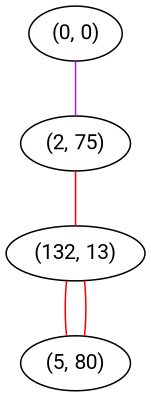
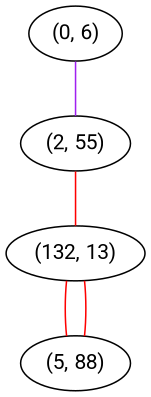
(76, 34) -> (76, 34)
(76, 143) -> (76, 143)
(76, 363) -> (76, 363)
